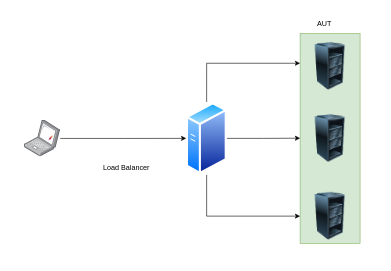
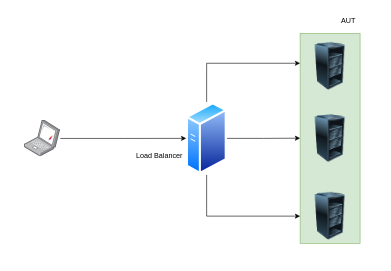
(324, 24) -> (348, 21)
(126, 168) -> (159, 156)
